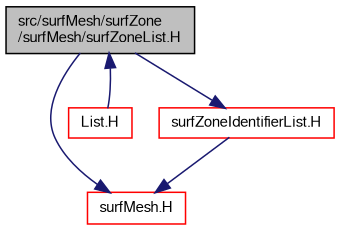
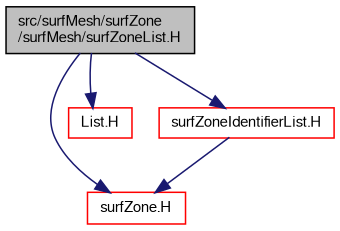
(110, 88) -> (90, 73)
(137, 208) -> (137, 208)
